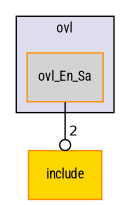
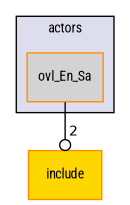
(65, 29) -> (65, 29)
